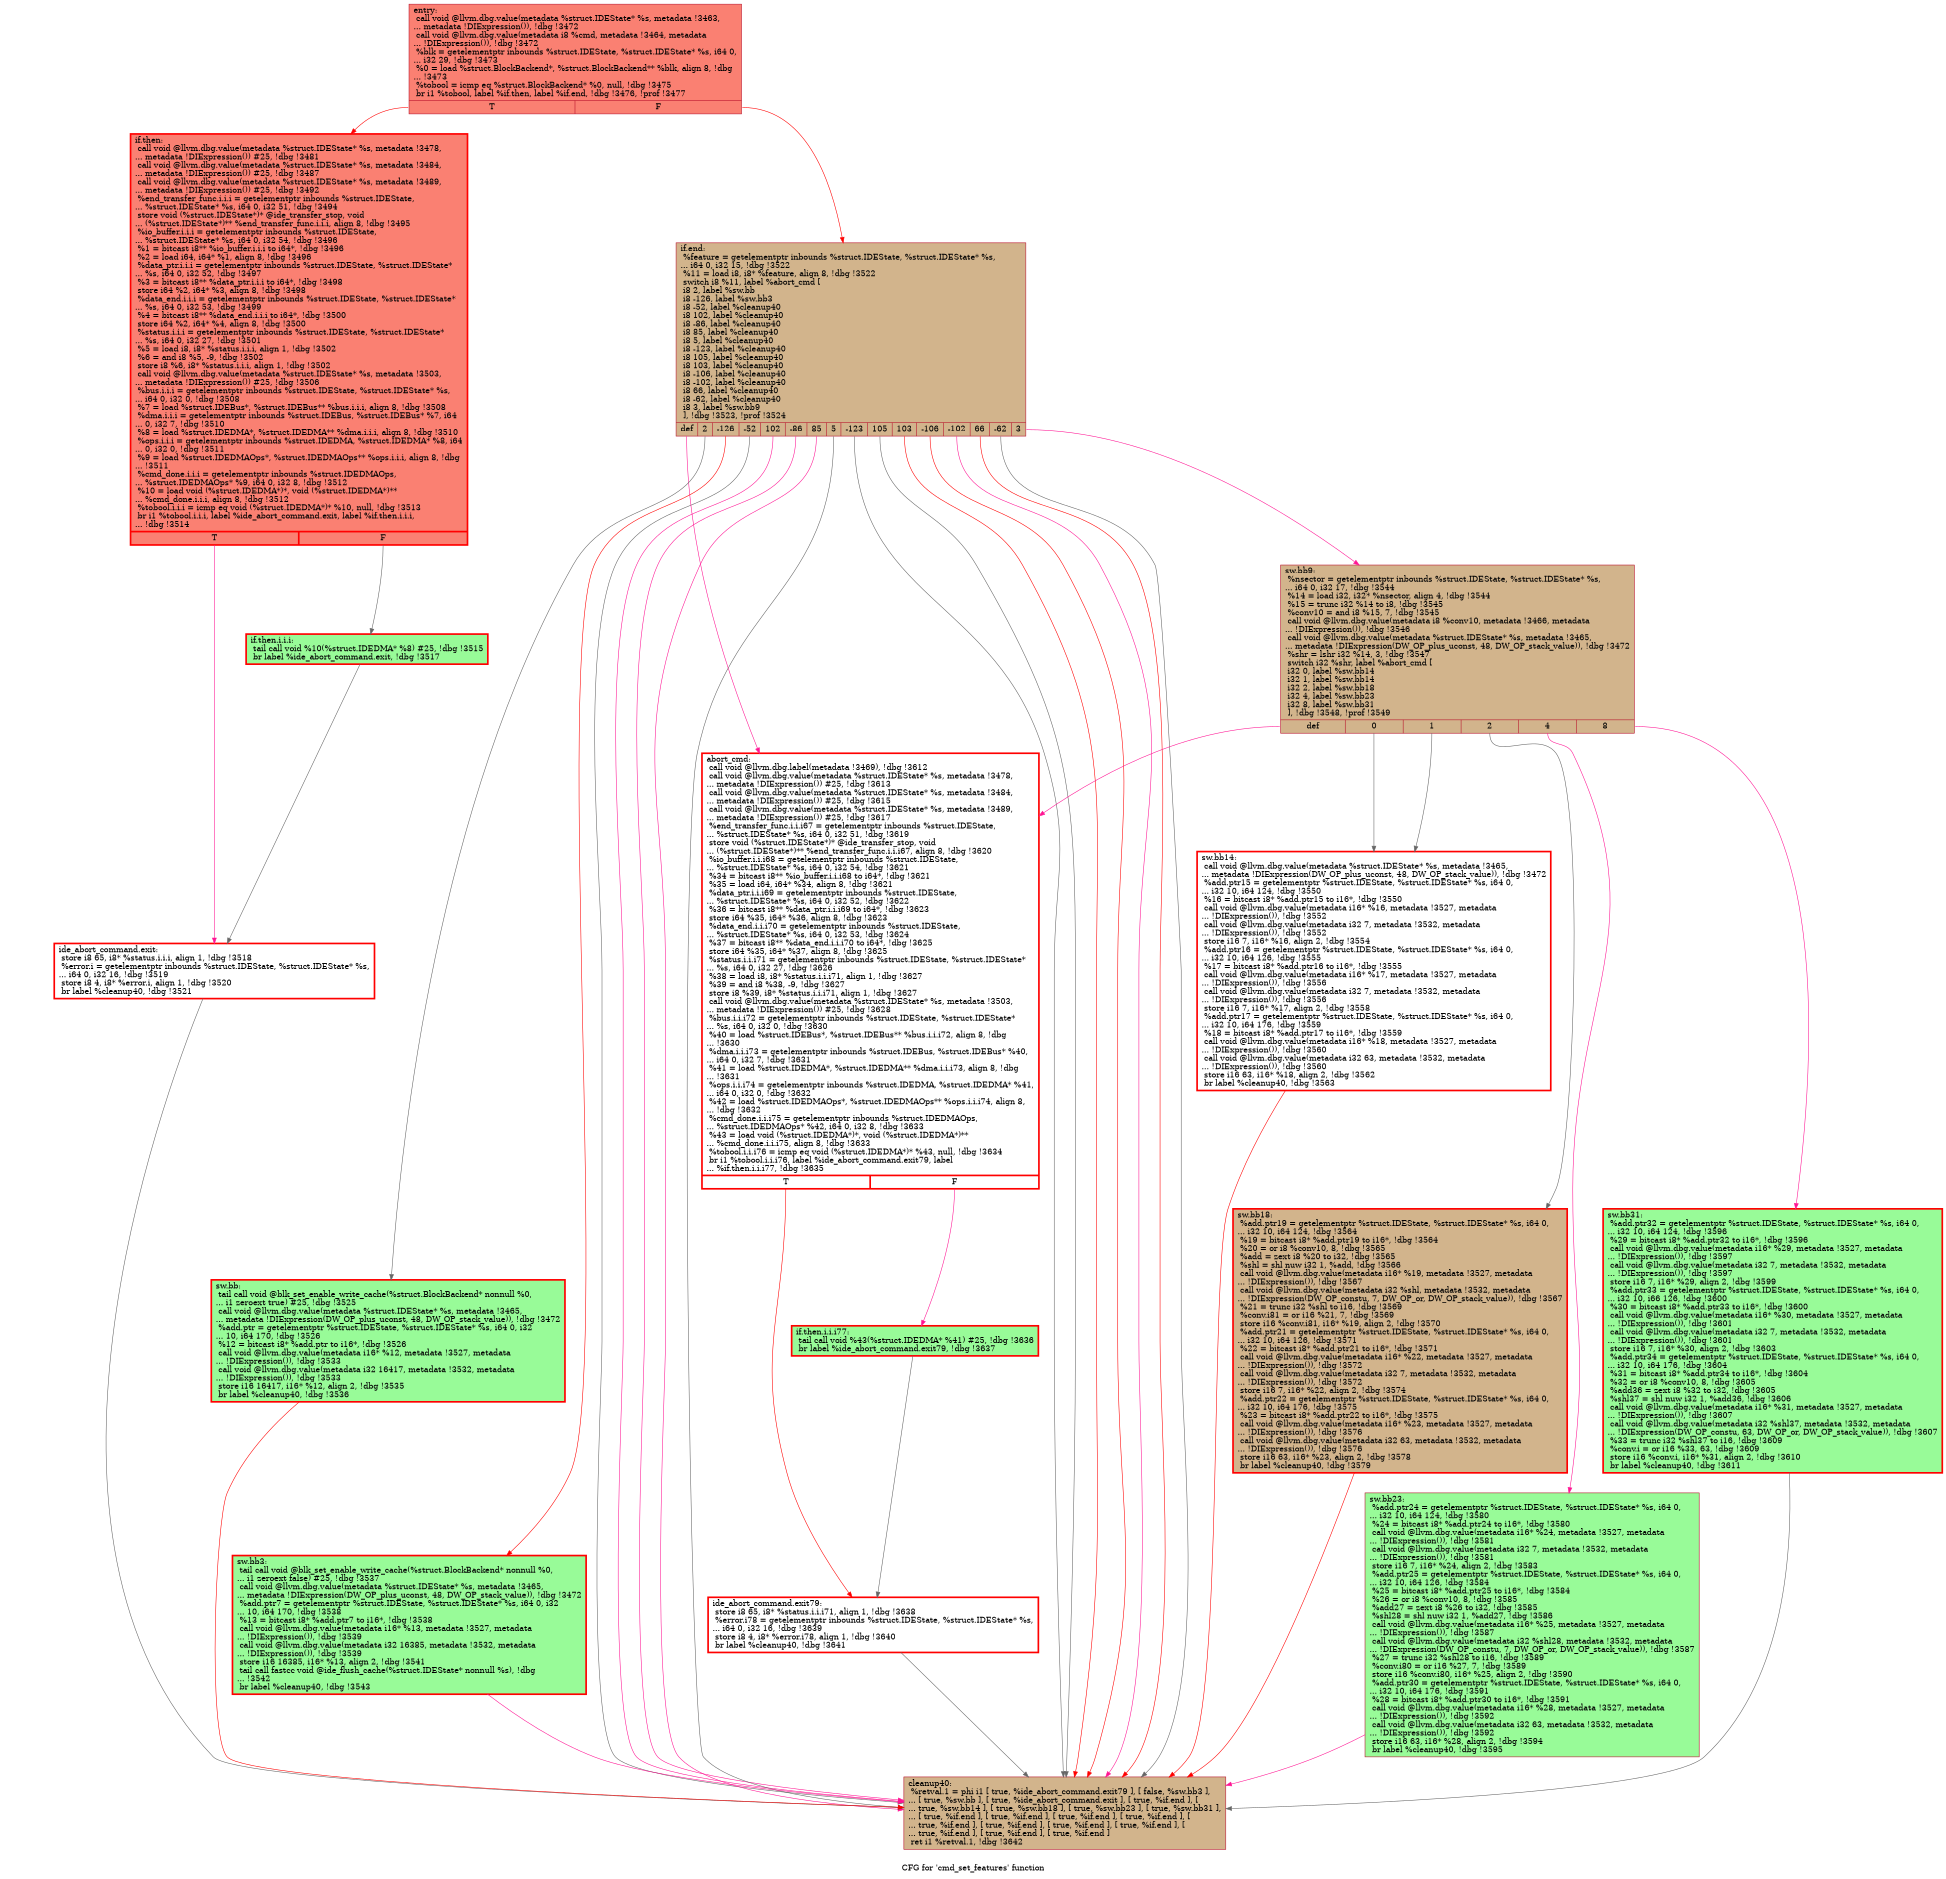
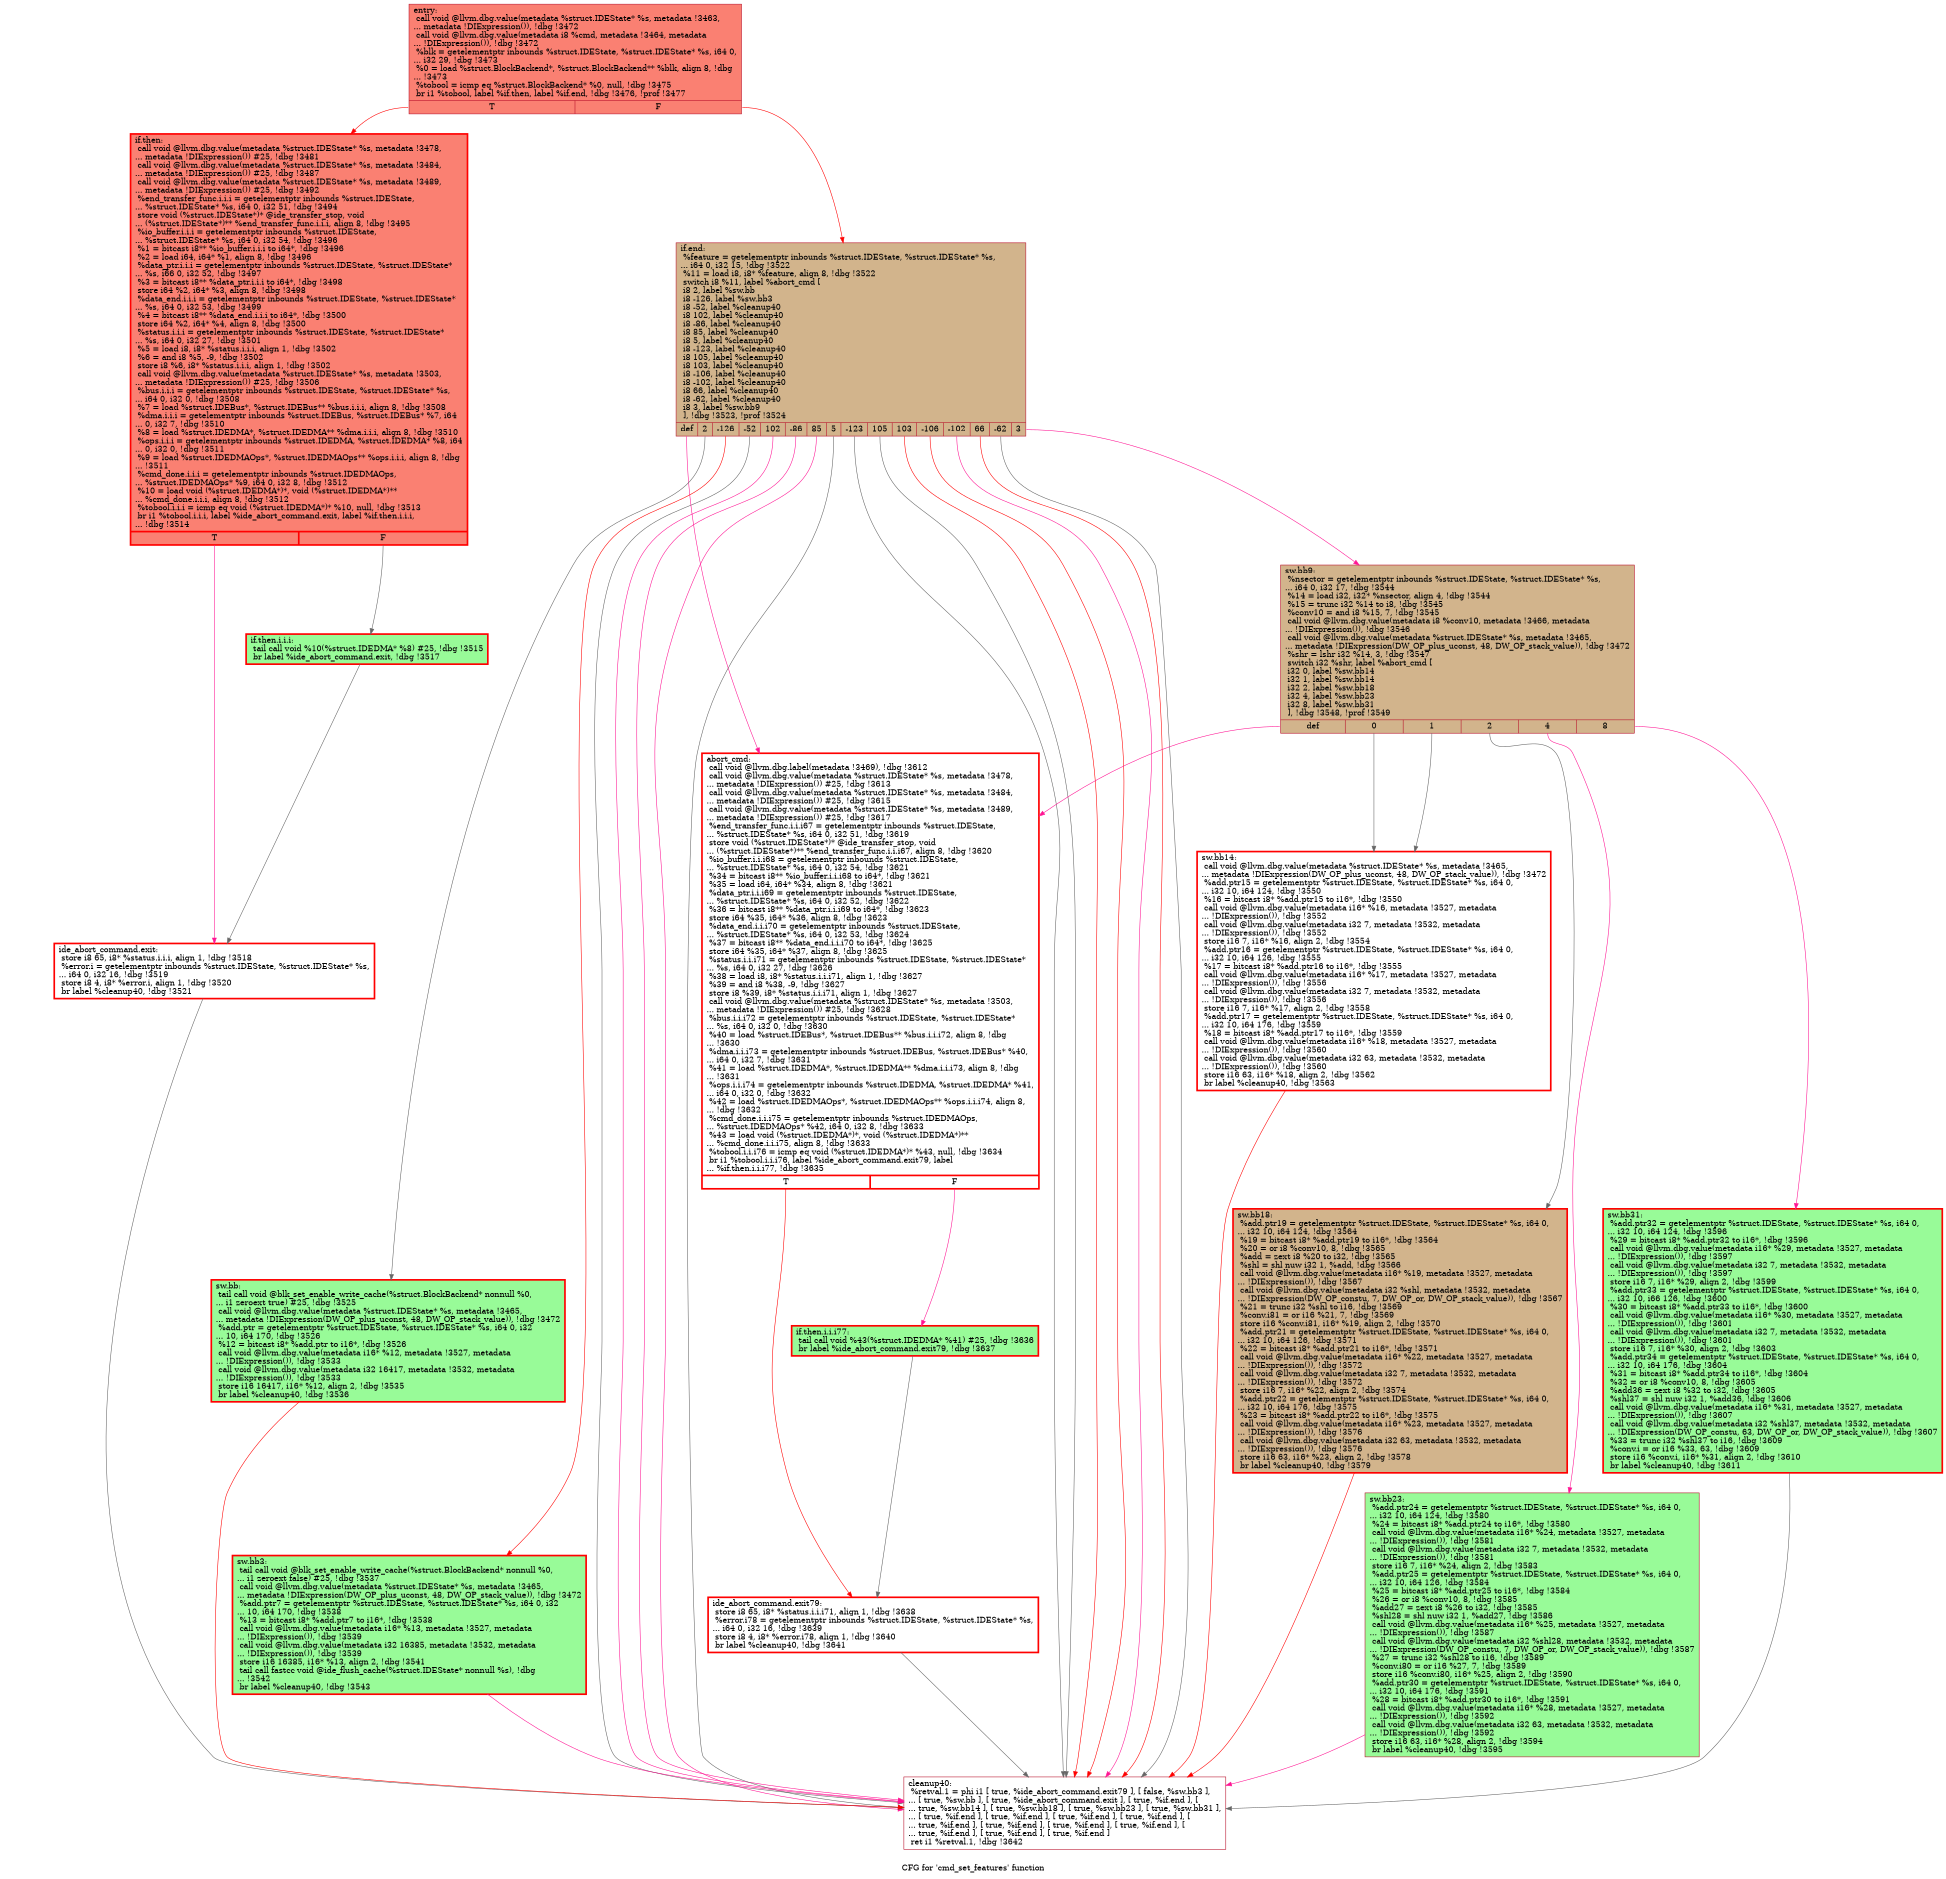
(198, 274) -> (198, 274)
(1065, 1813) -> (1065, 1813)
